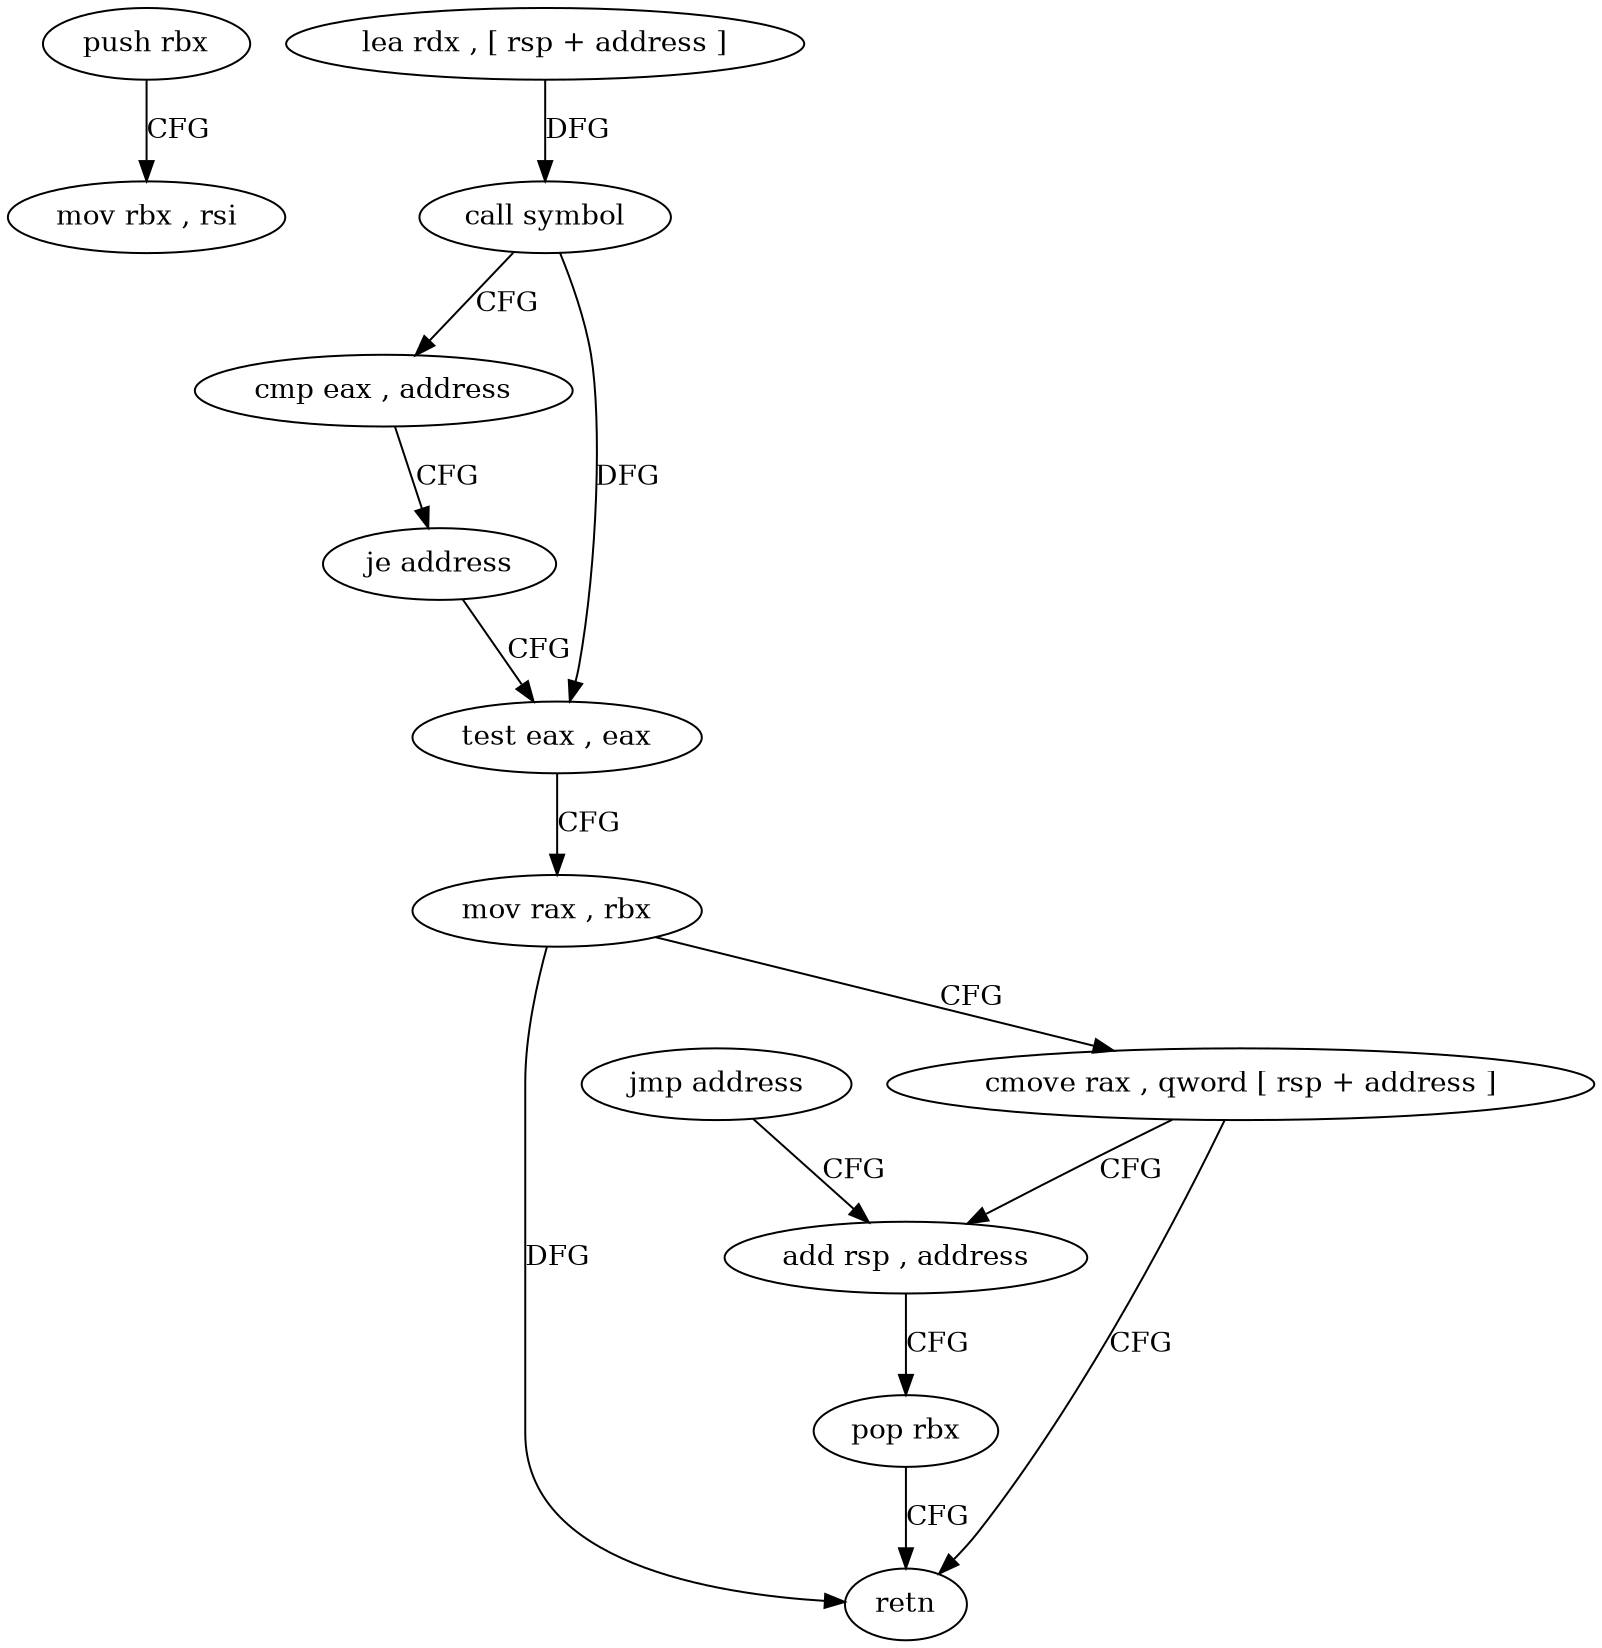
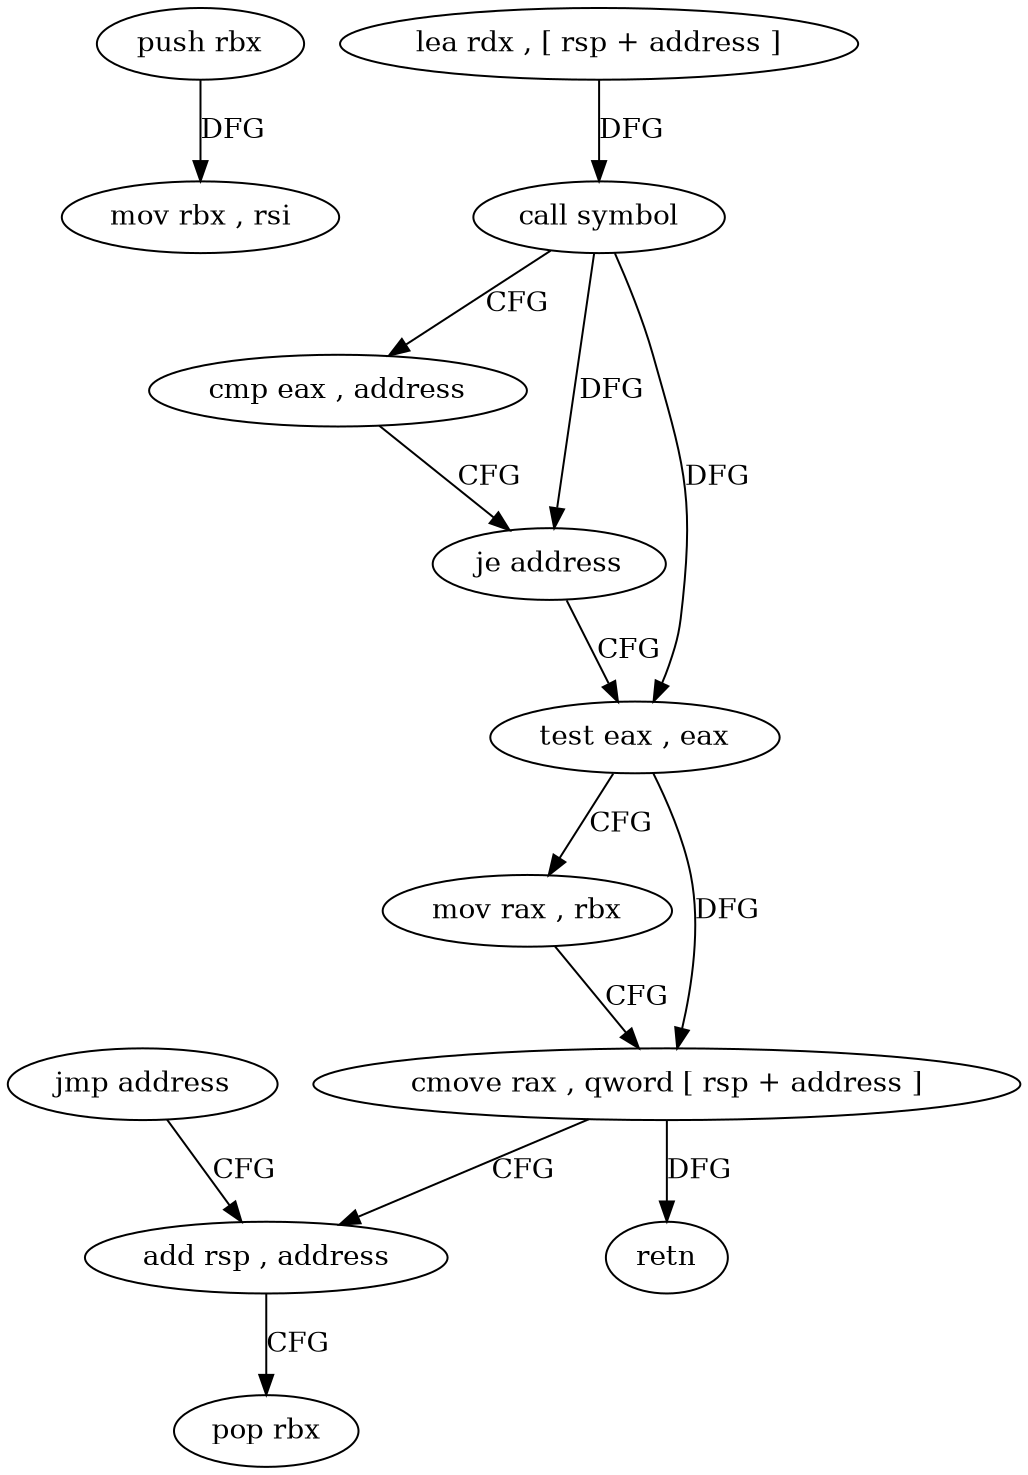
(178, 131) -> (233, 131)
none -> (576, 381)
none -> (694, 898)
(1141, 1344) -> (700, 1171)
(525, 1377) -> none
(906, 1508) -> none
